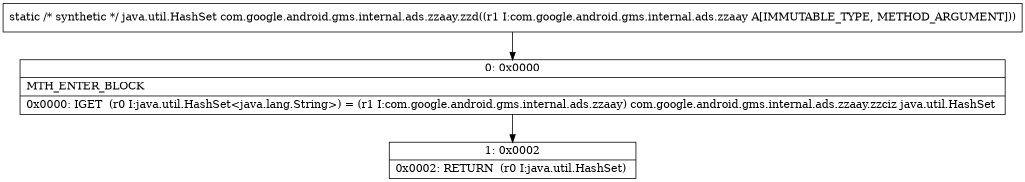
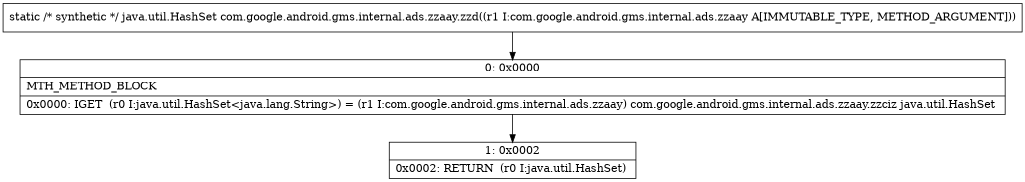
(86, 86) -> (91, 86)
